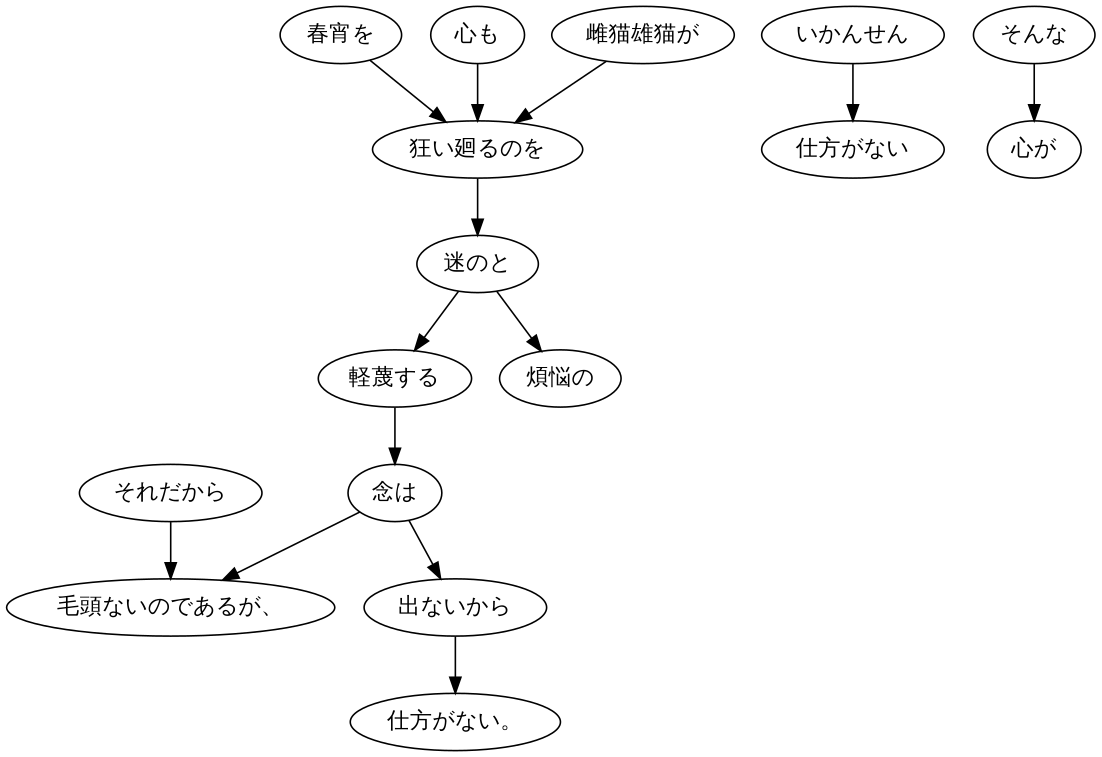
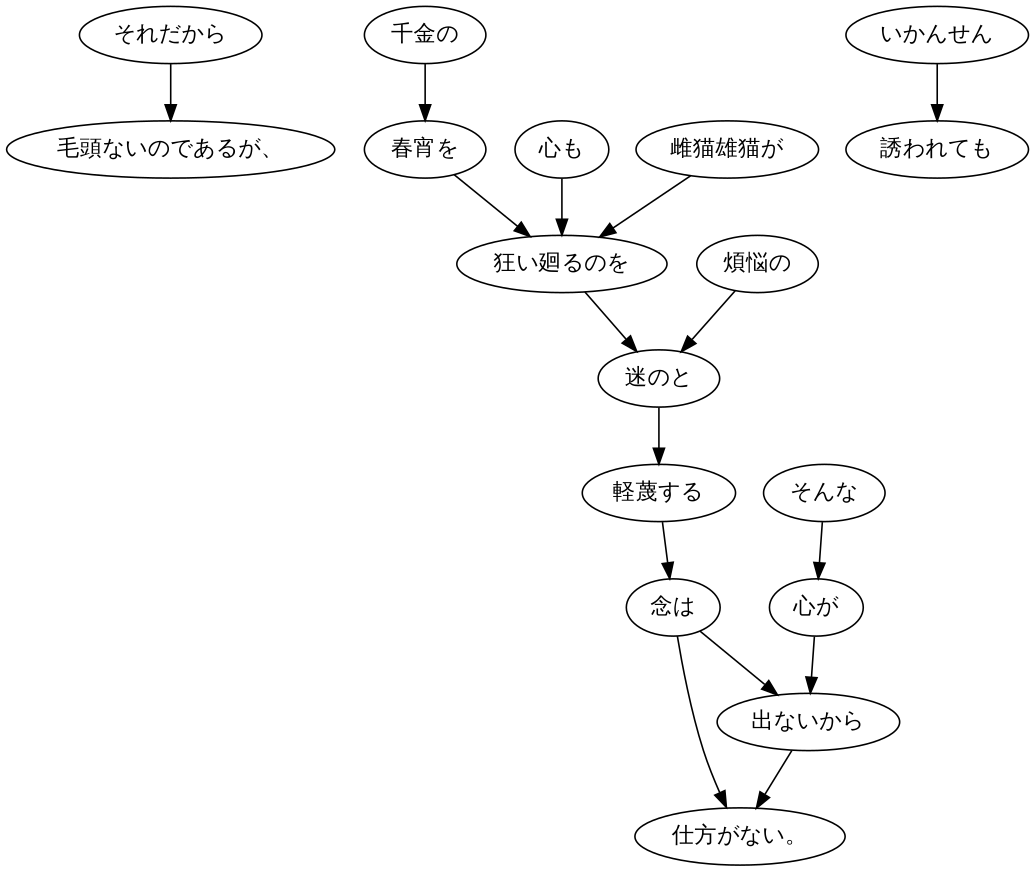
none -> (425, 35)
(853, 149) -> (937, 149)
(514, 315) -> (714, 315)
(298, 542) -> (694, 716)
none -> (813, 657)
